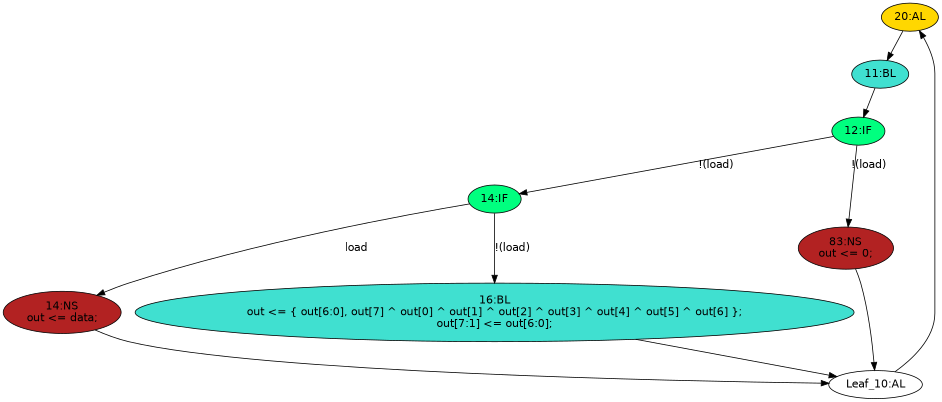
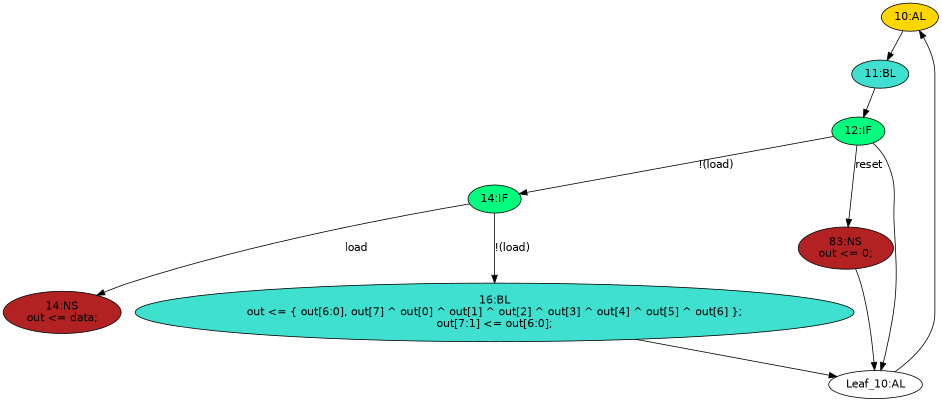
(910, 17) -> (910, 17)
(869, 165) -> (869, 165)
(456, 373) -> (896, 251)
